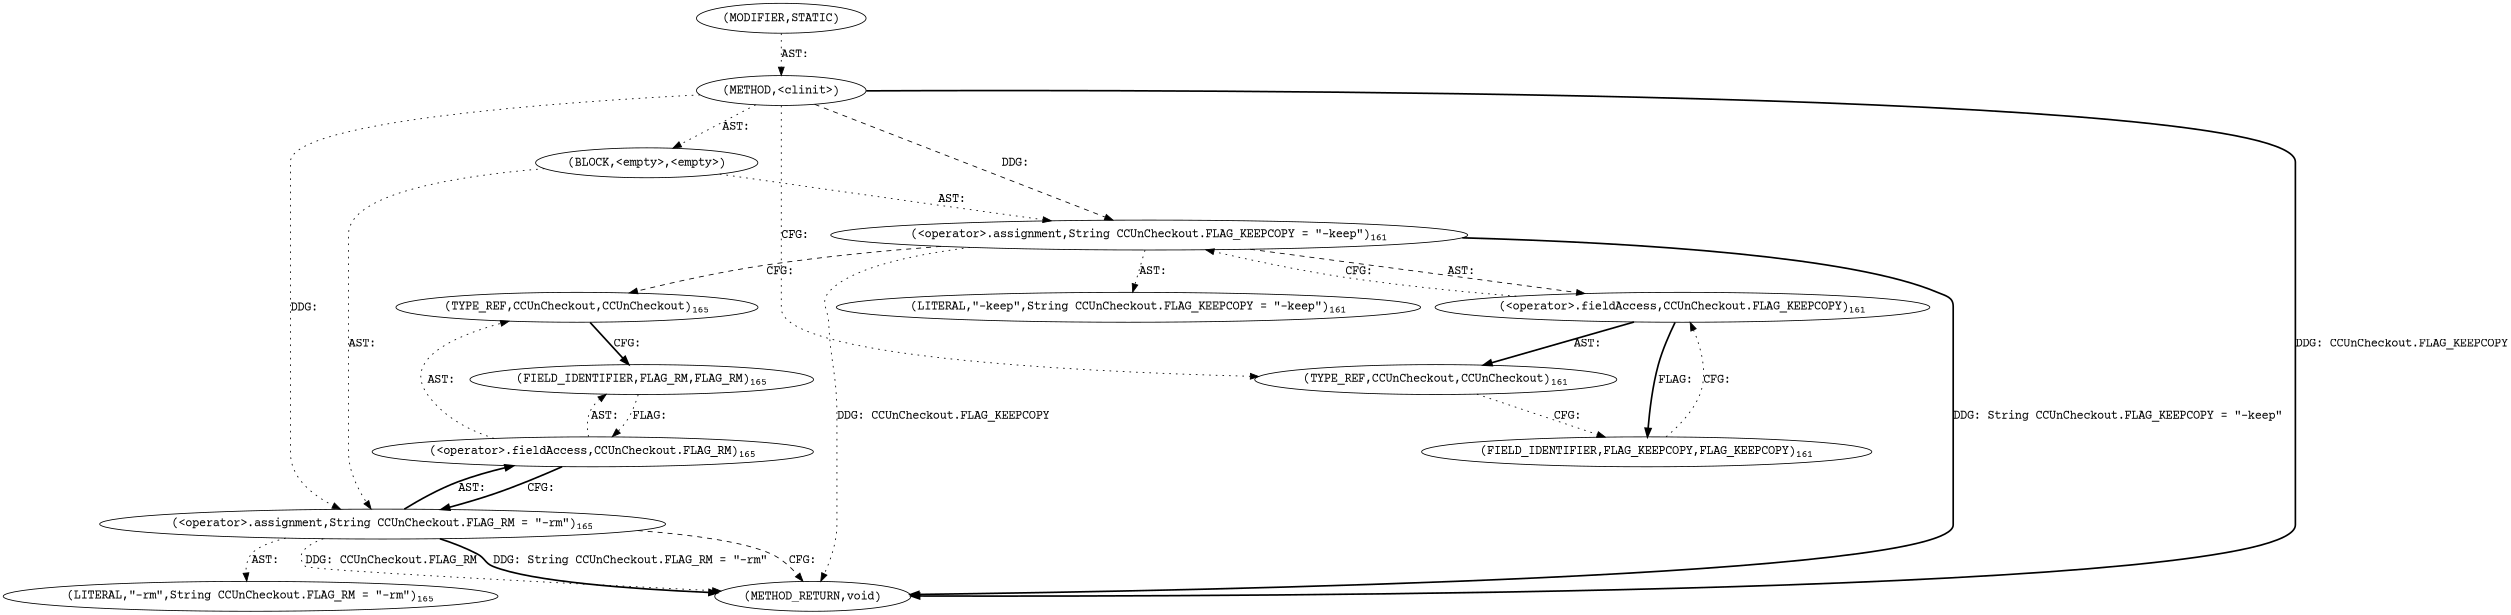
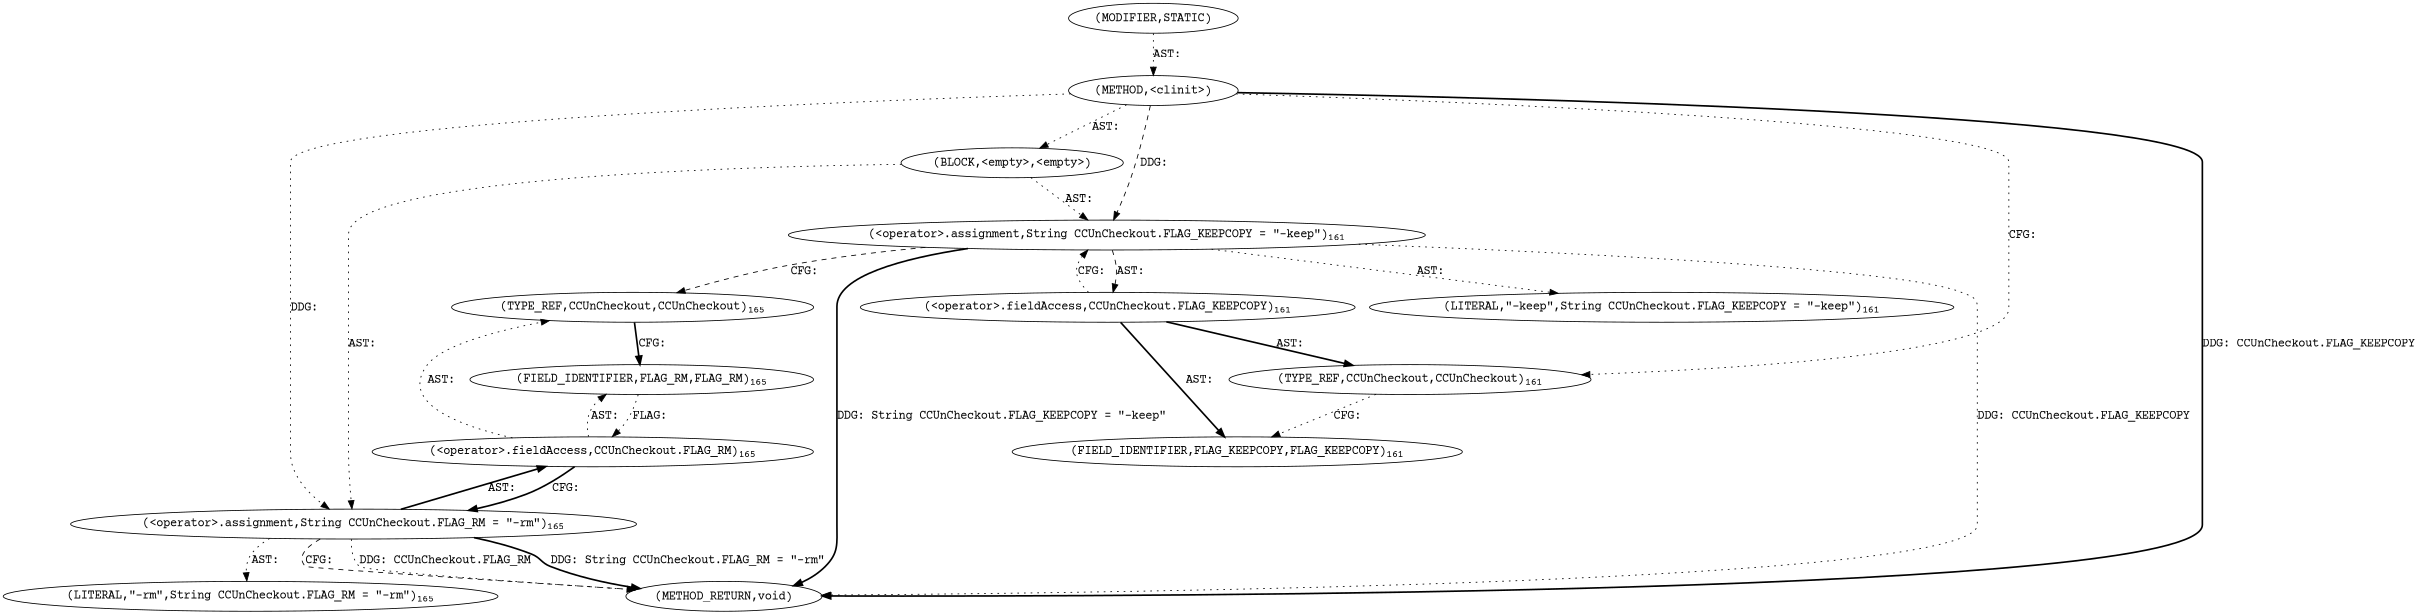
(1679, 380) -> (1203, 380)
(1702, 389) -> none
